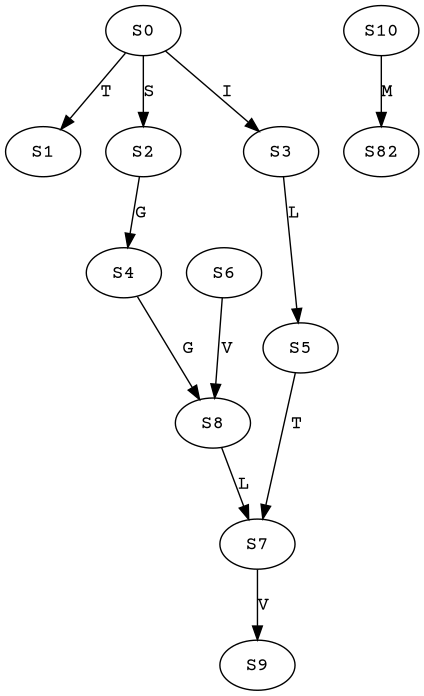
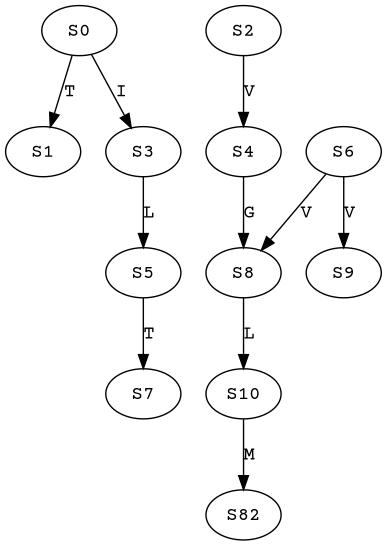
(143, 84) -> none
(141, 212) -> (250, 91)
(233, 477) -> (244, 326)
(257, 598) -> (344, 205)
